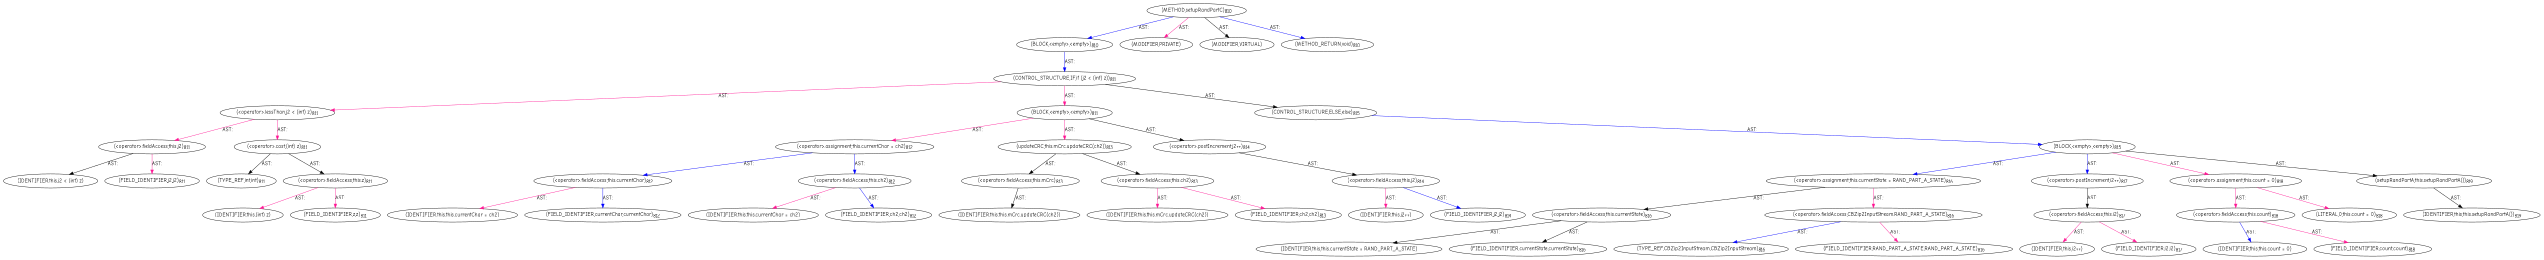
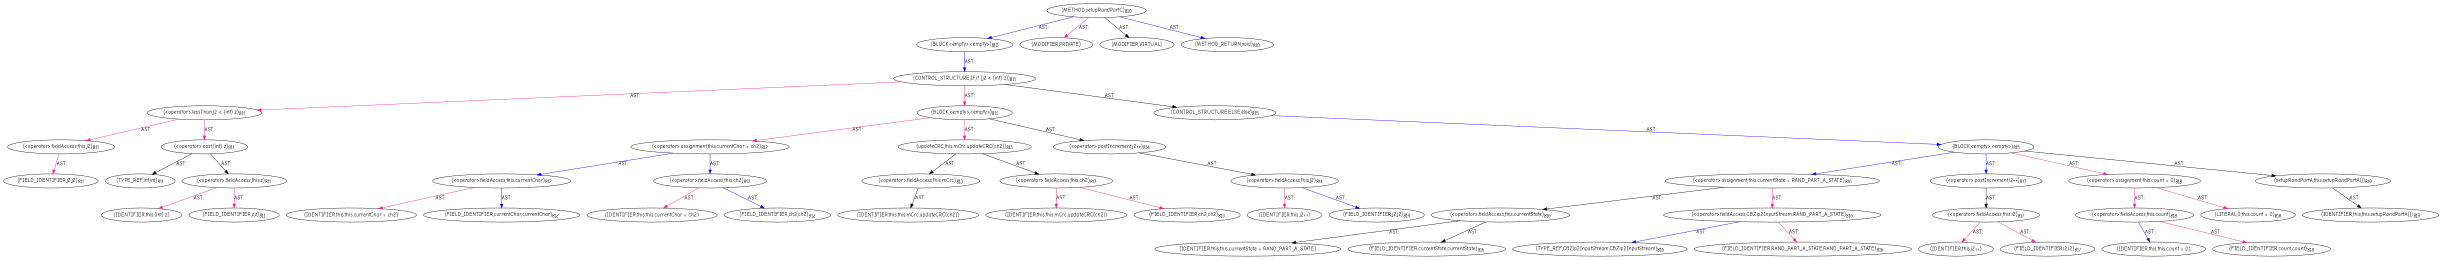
(51, 181) -> none
